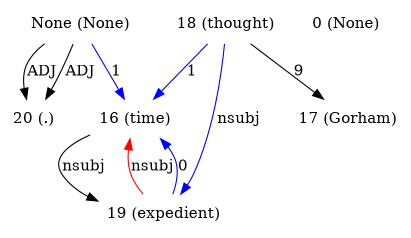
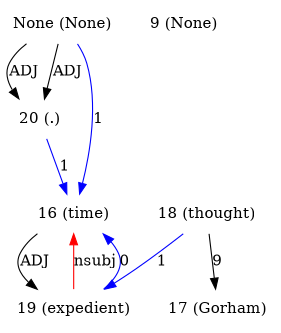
(346, 24) -> (184, 24)
(185, 68) -> (55, 161)
(239, 119) -> (162, 261)
(84, 166) -> (35, 261)
